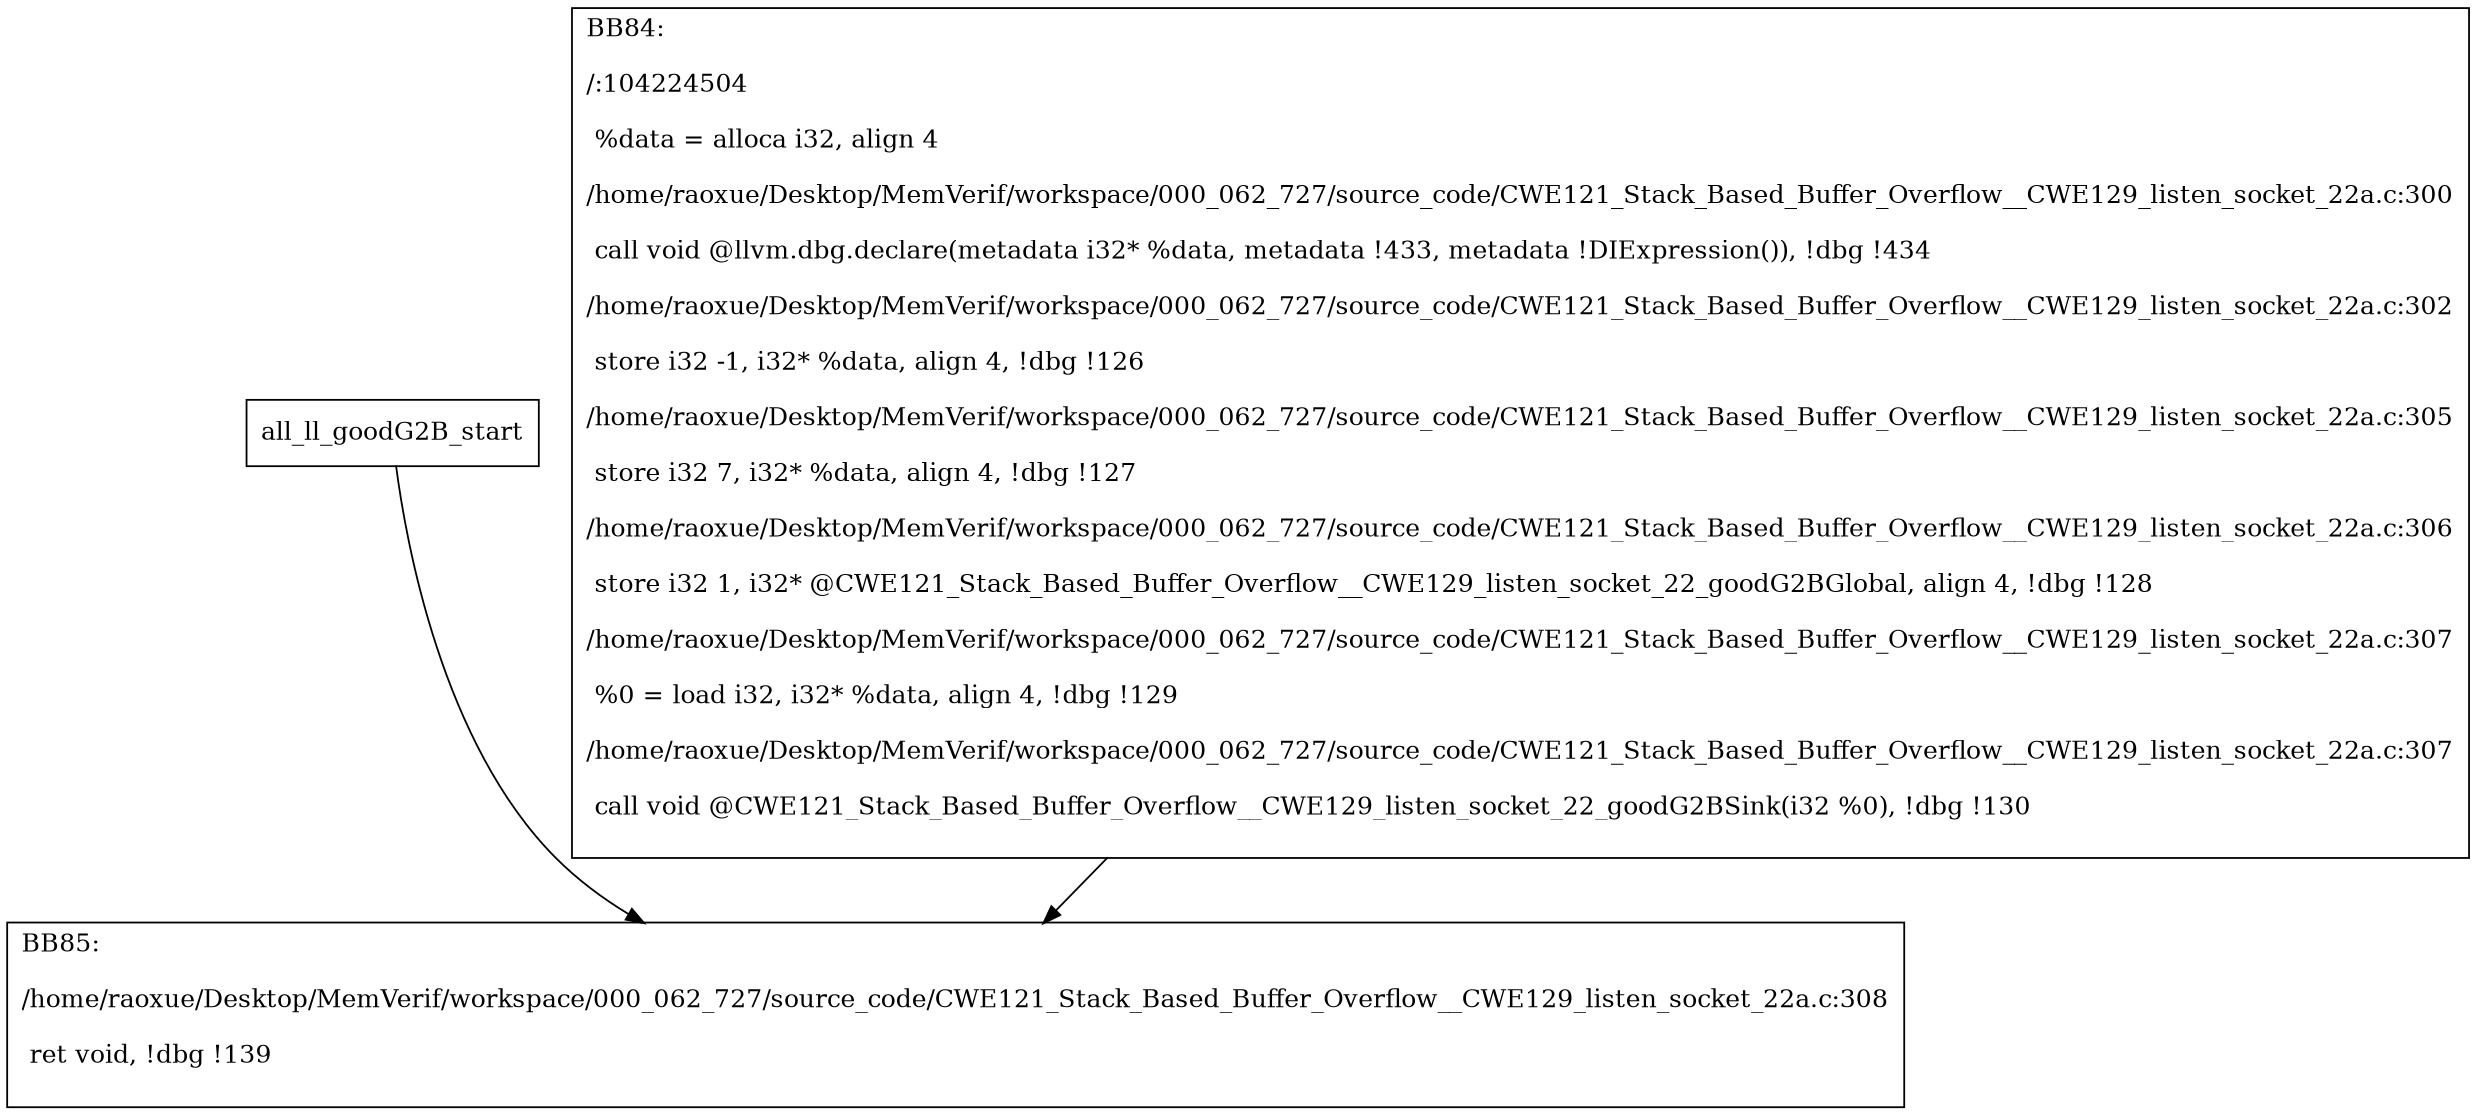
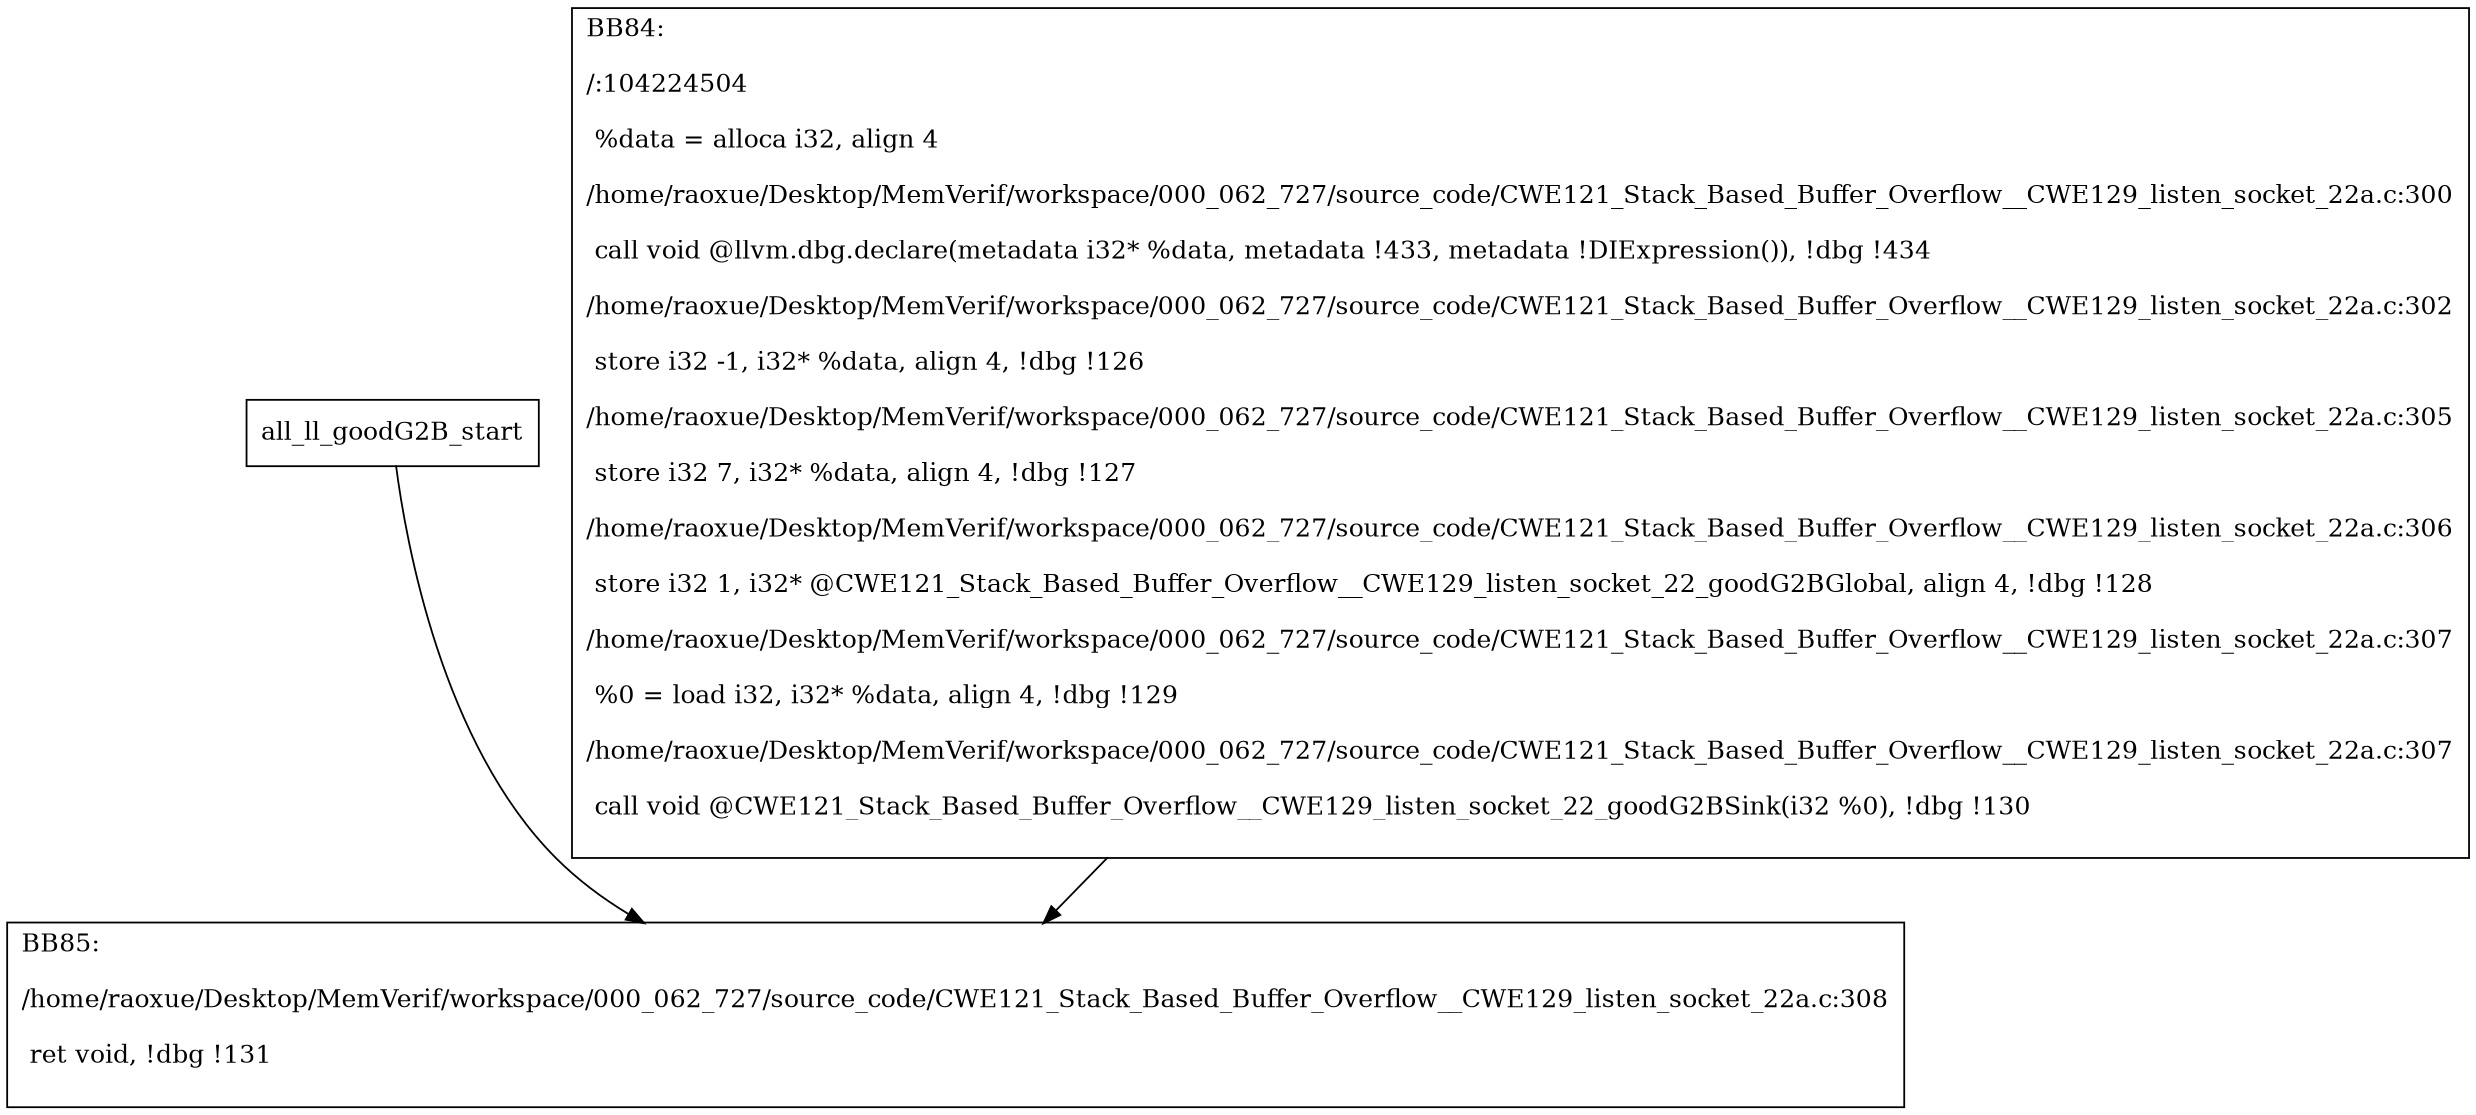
(147, 1055) -> (147, 1055)
